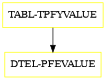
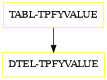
(53, 65) -> (54, 65)
